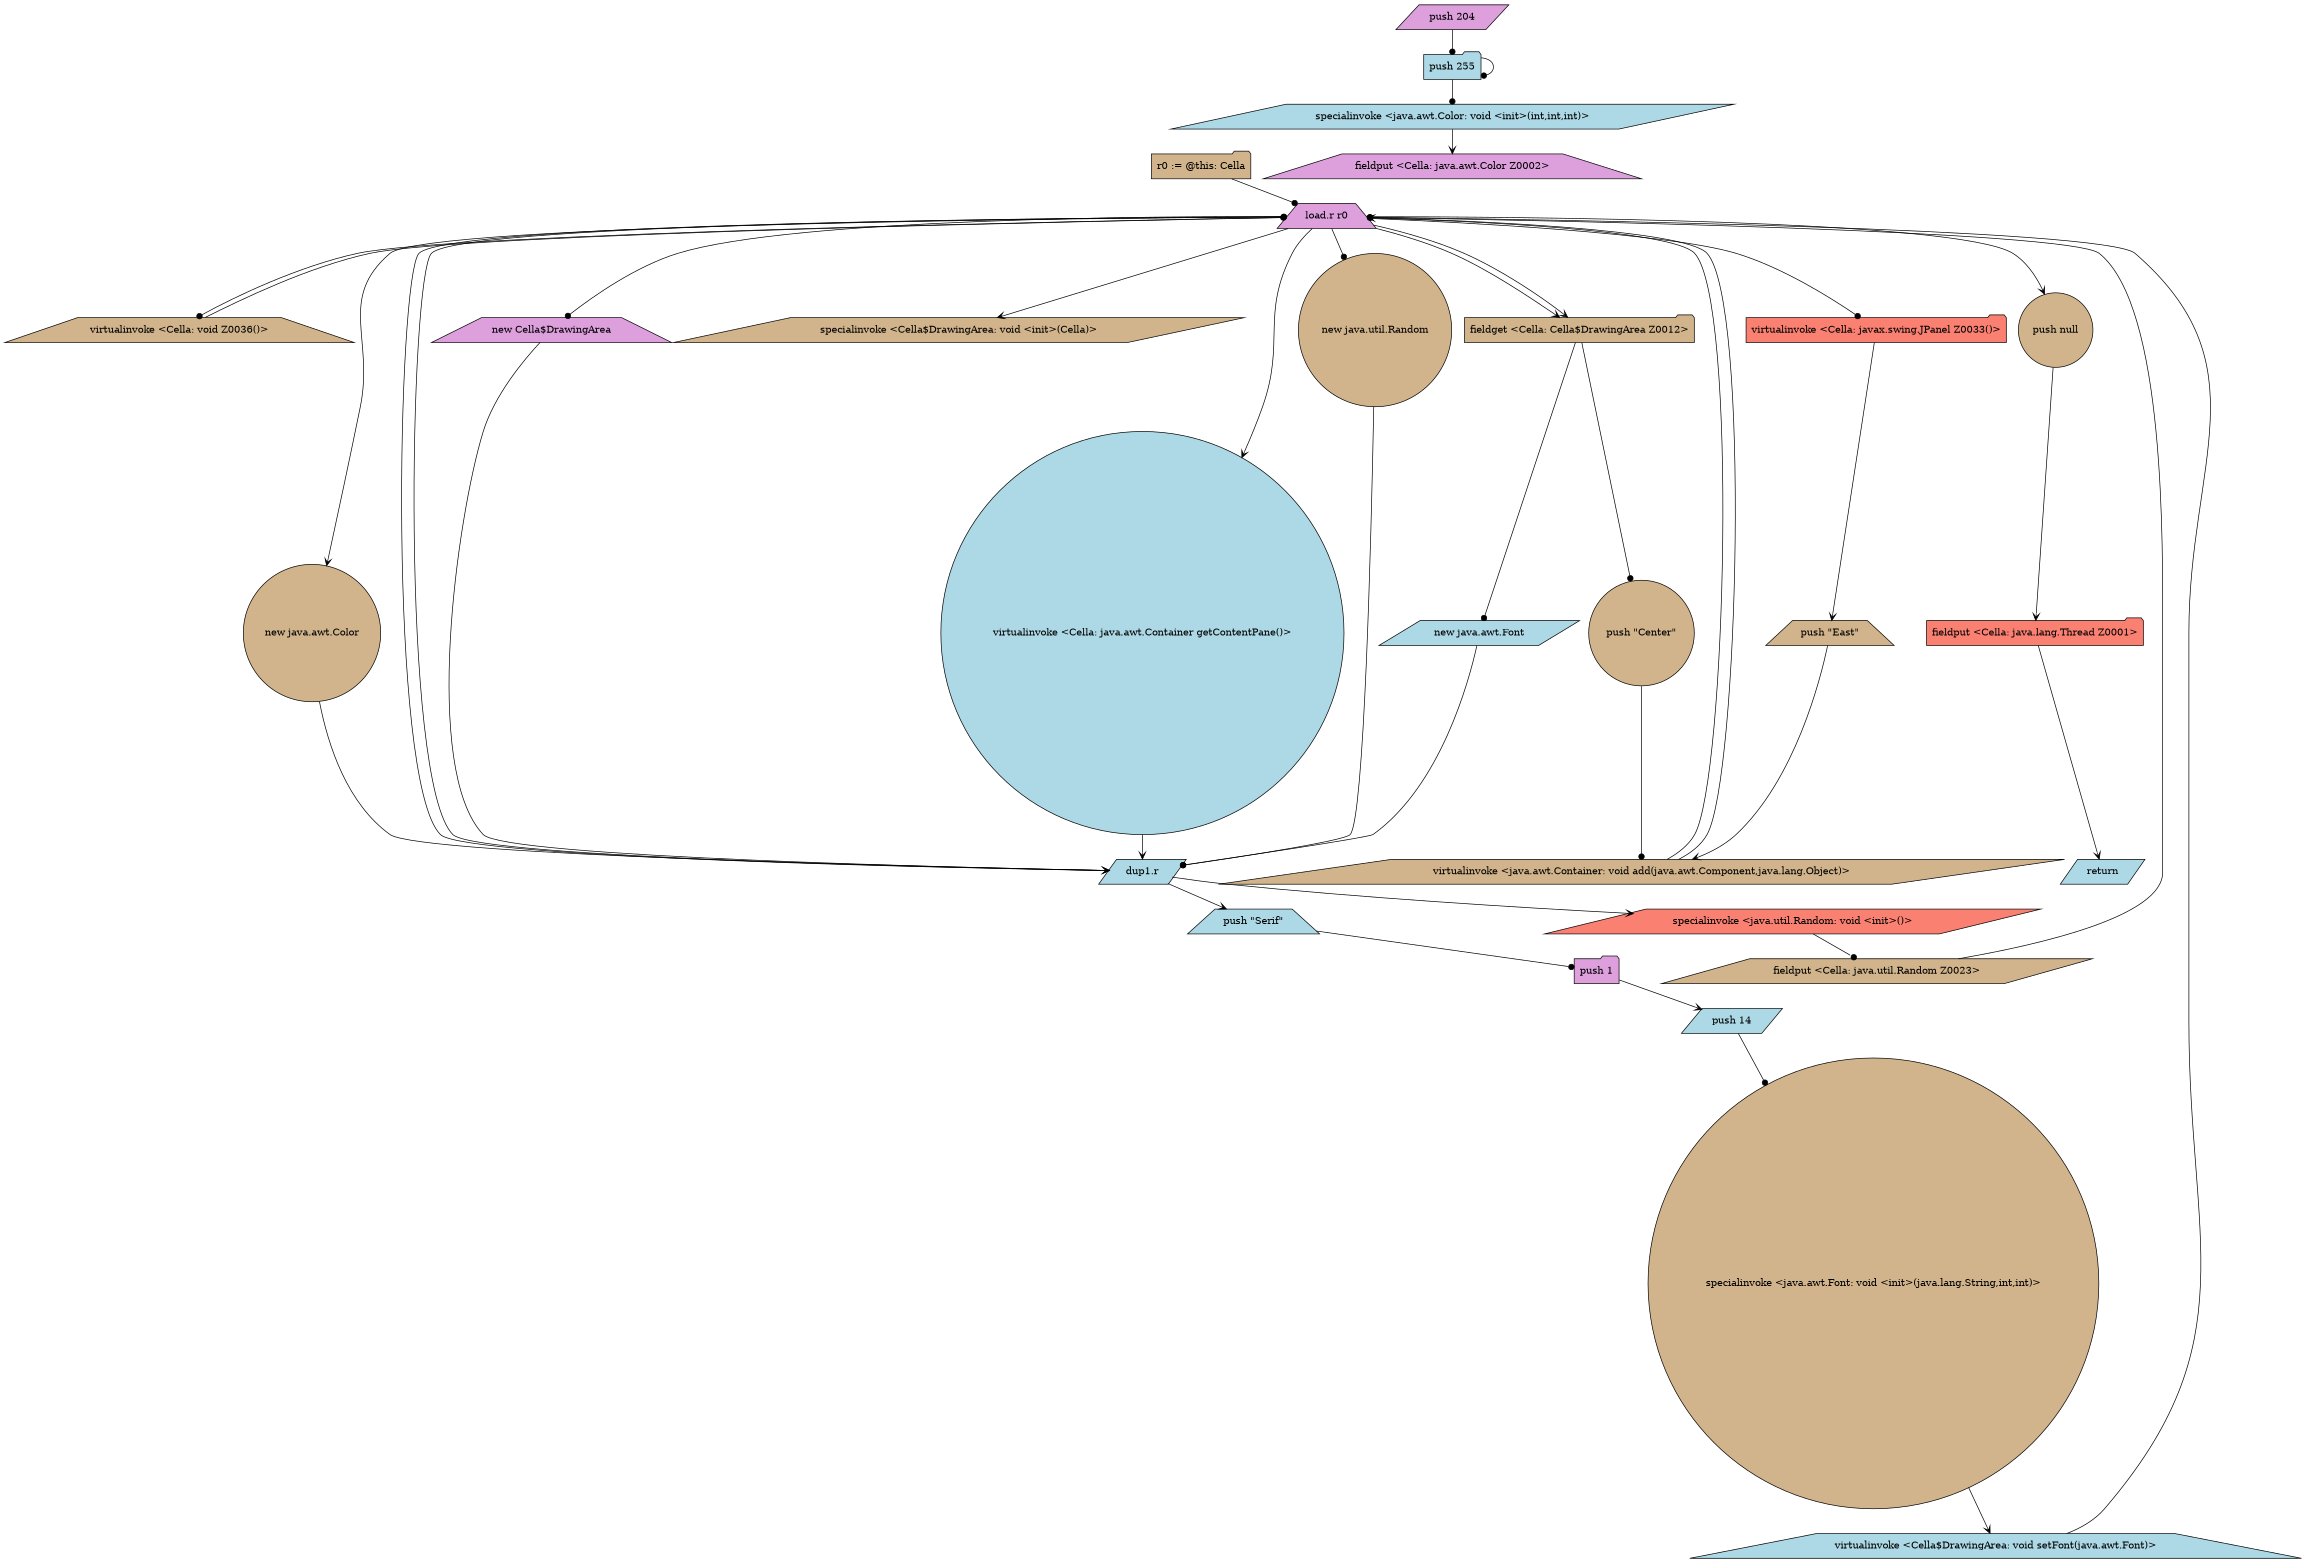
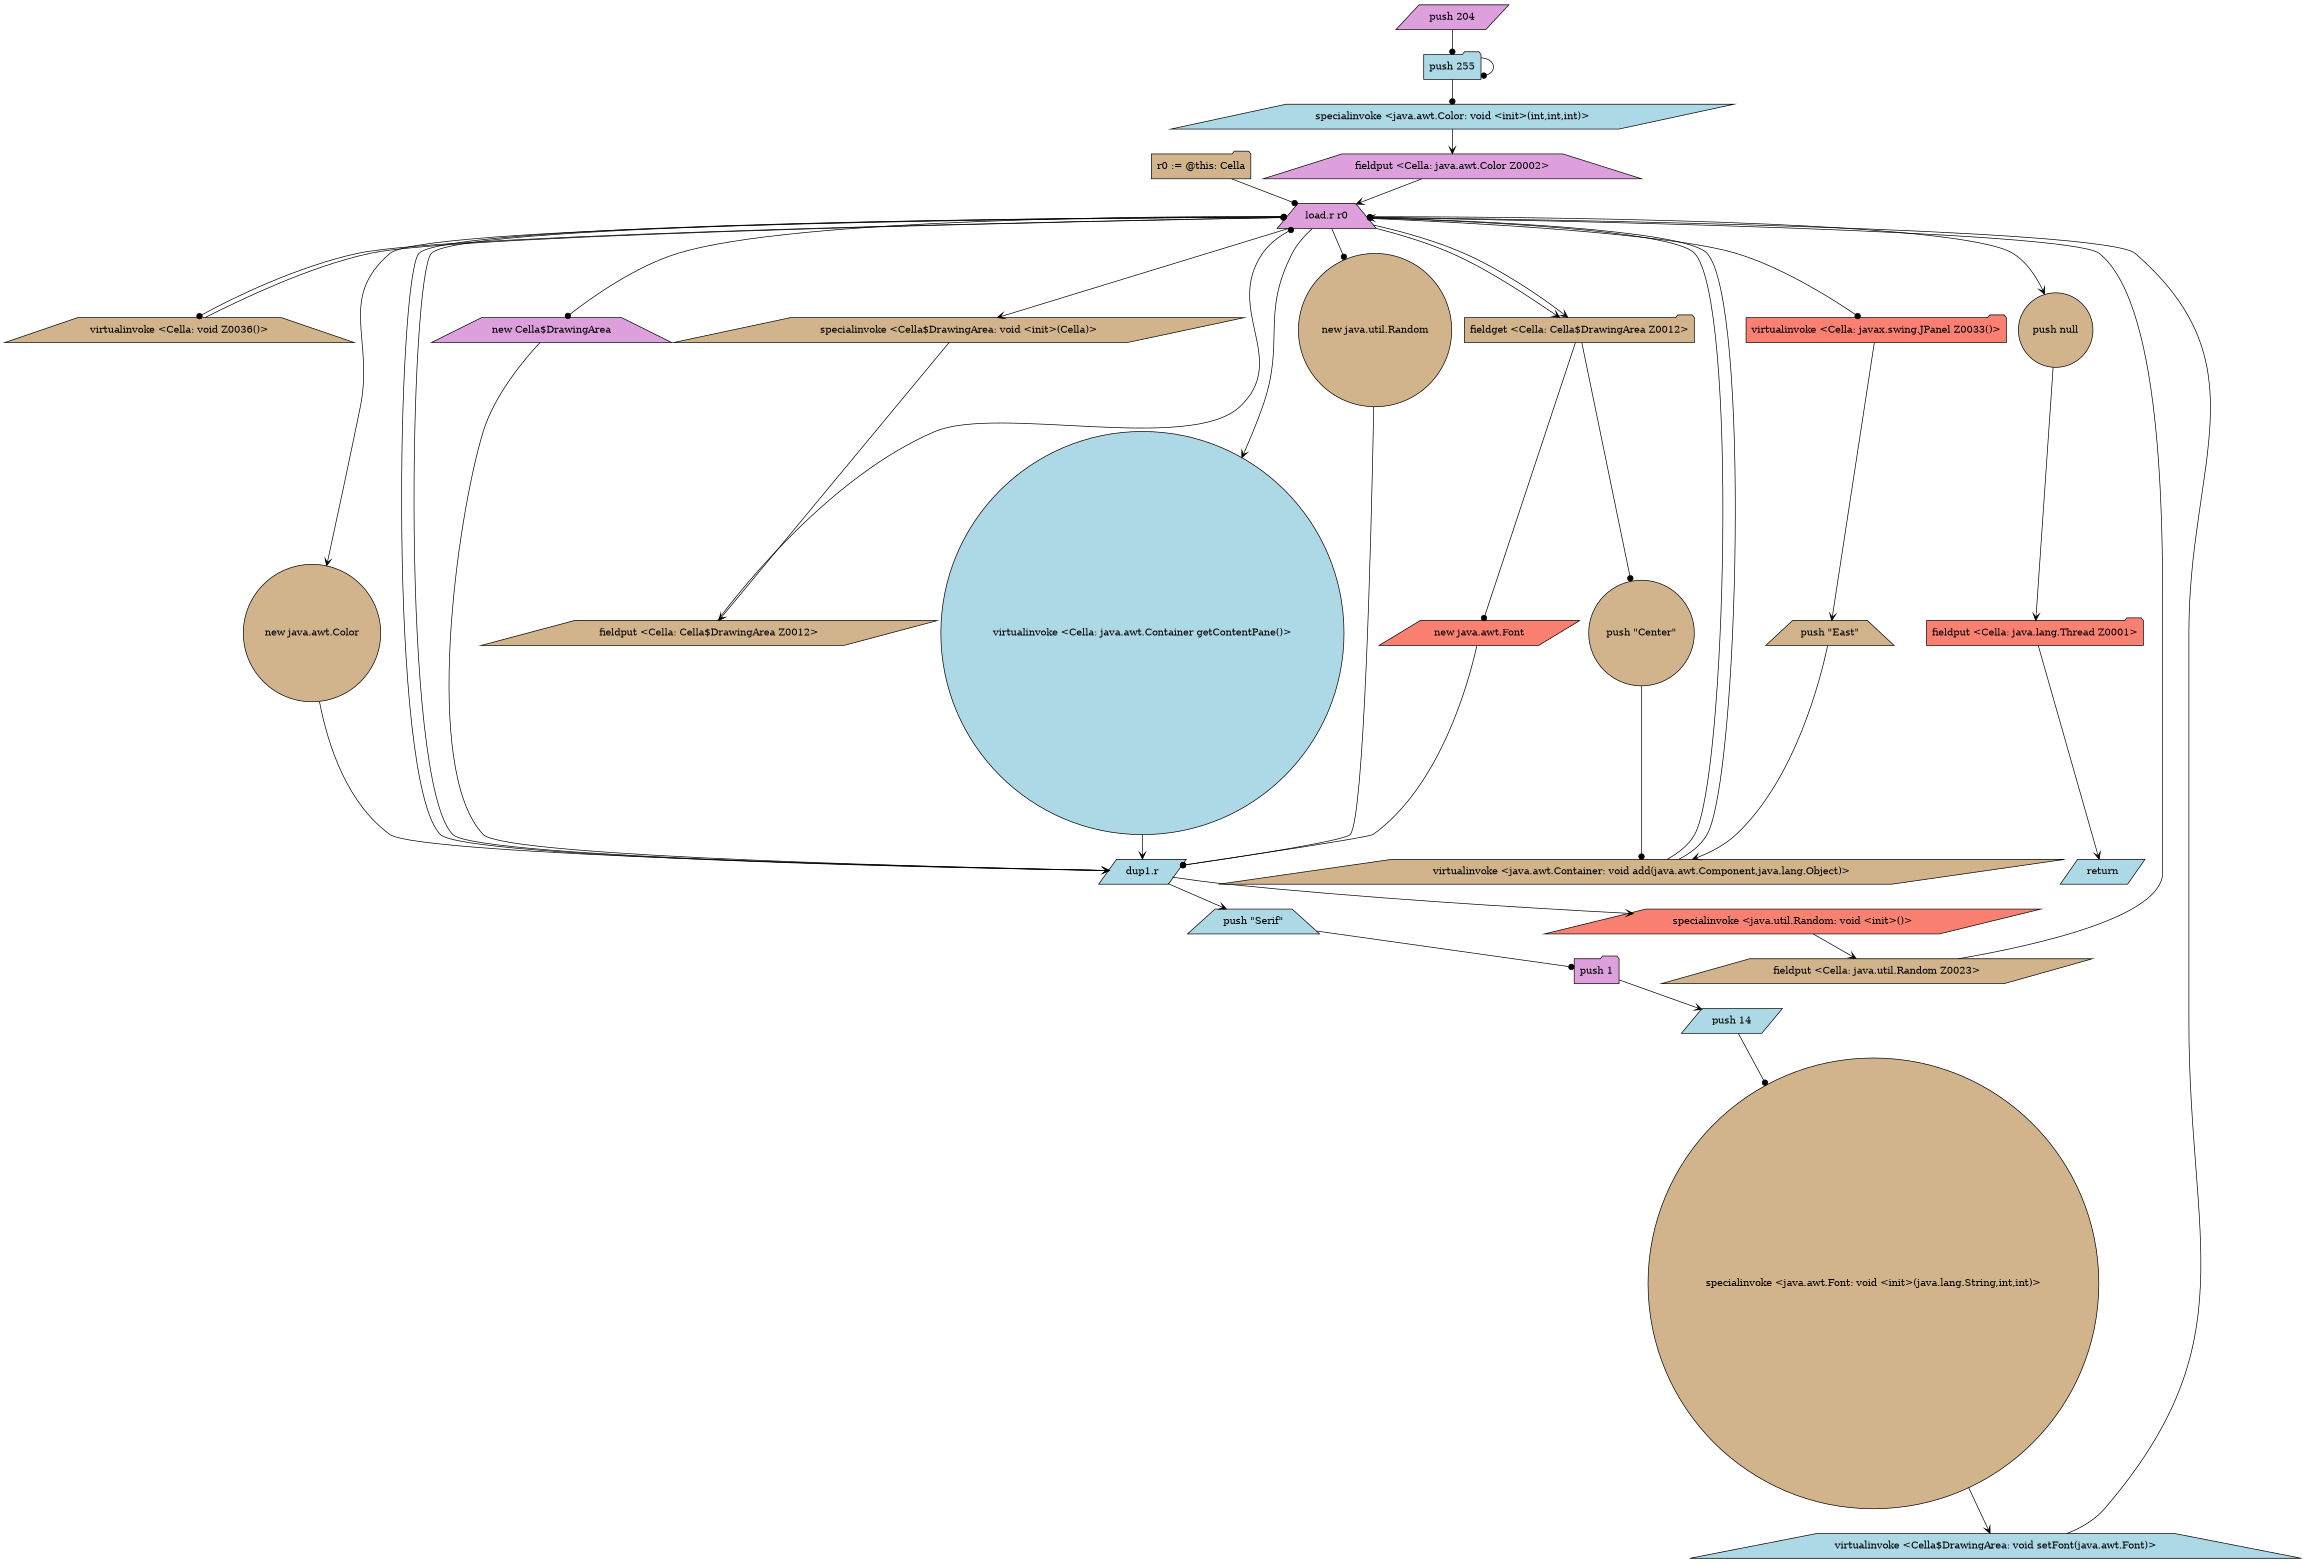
none -> (1392, 190)
none -> (709, 633)
(1479, 633) -> (1479, 633)
(1832, 945) -> (1832, 945)
